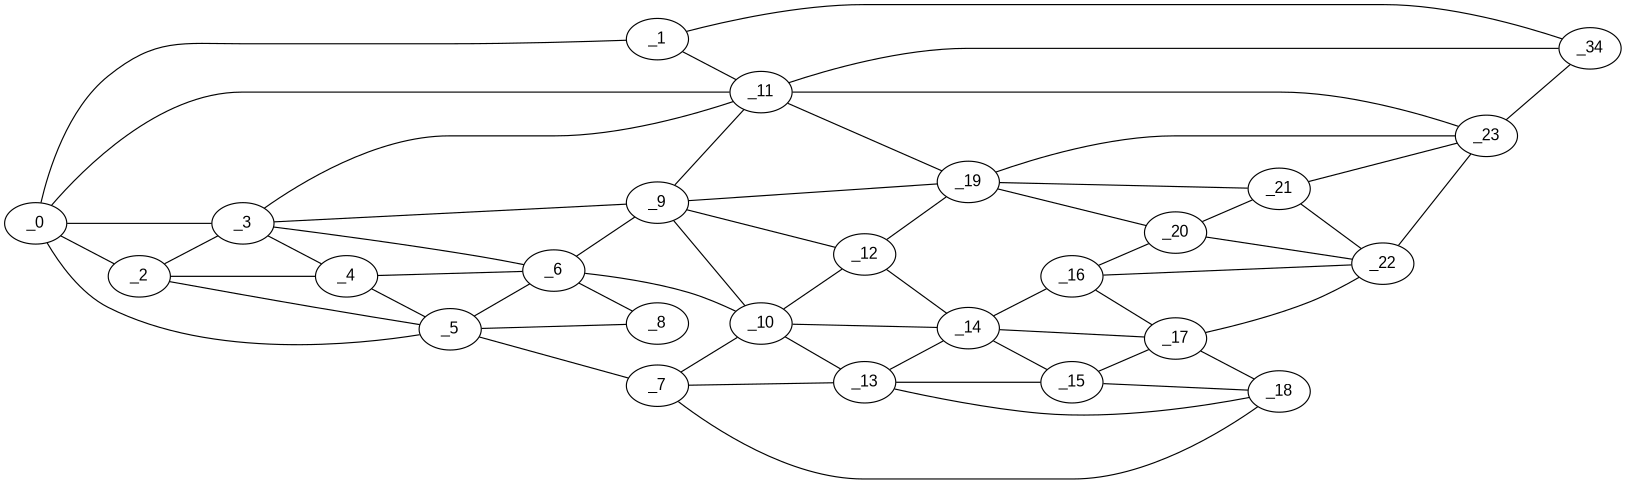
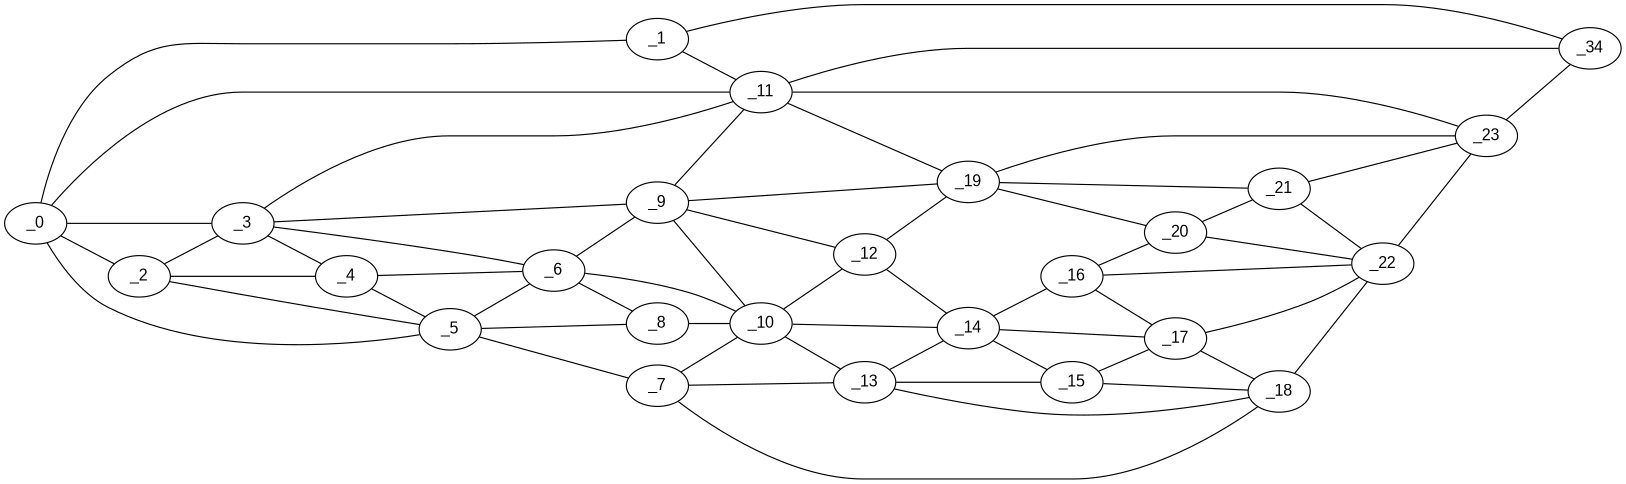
none -> (709, 324)
none -> (1331, 328)
